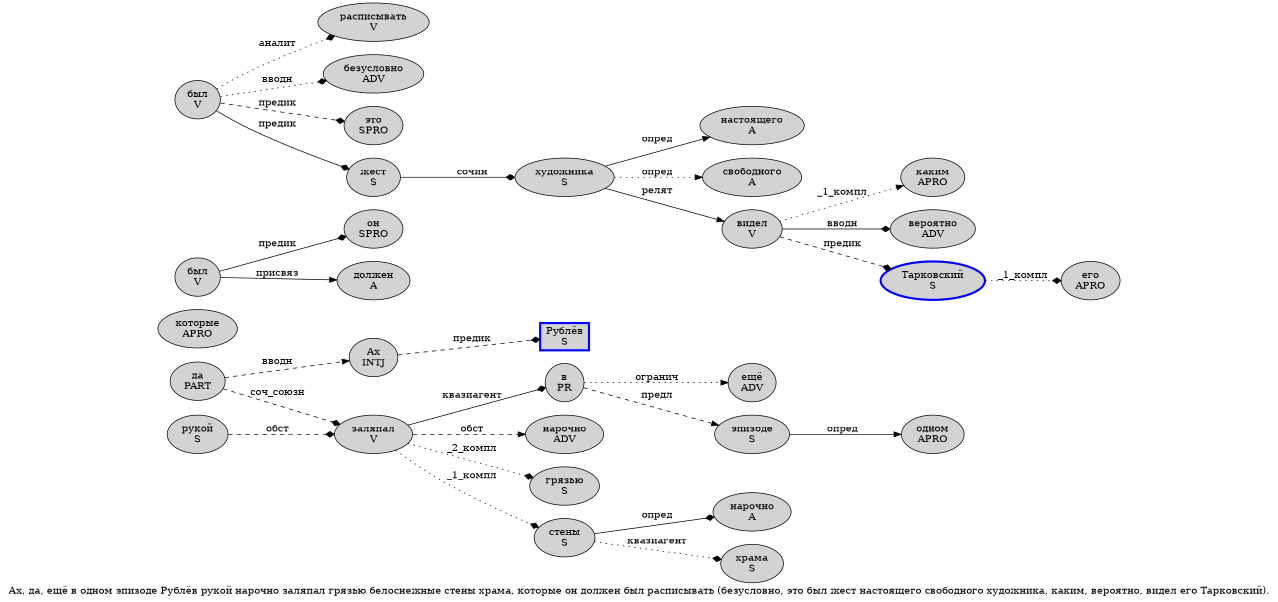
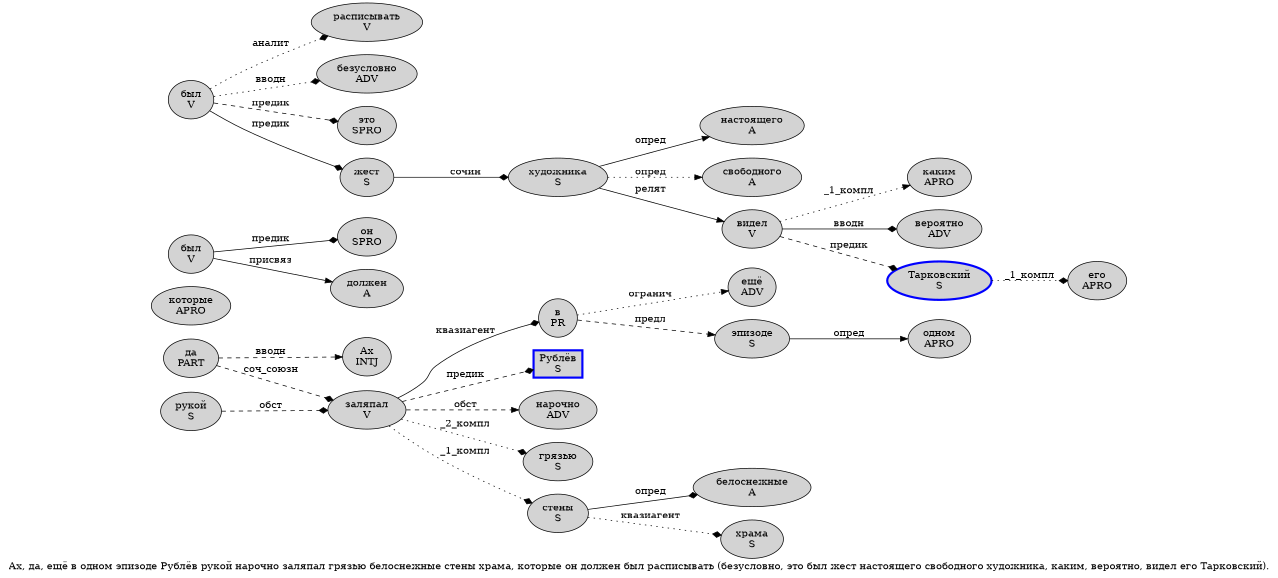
(464, 348) -> (464, 387)
(752, 512) -> (752, 487)
